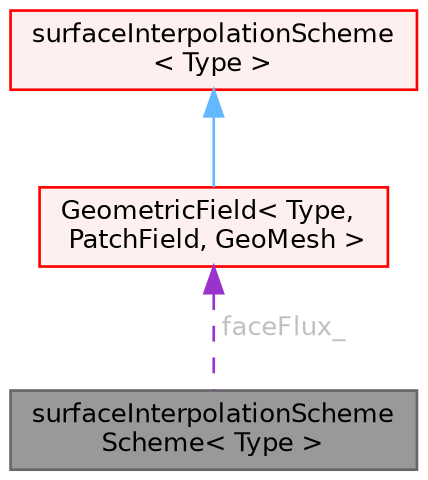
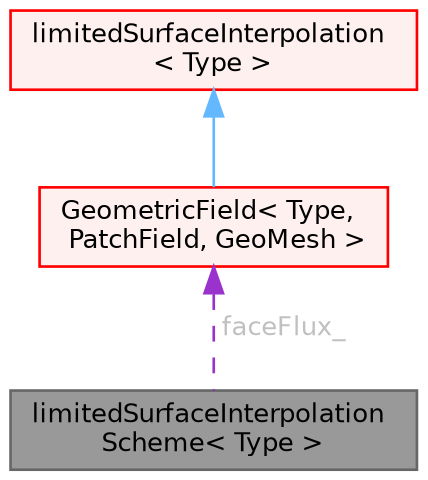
(214, 50) -> (214, 50)
(214, 430) -> (214, 430)
